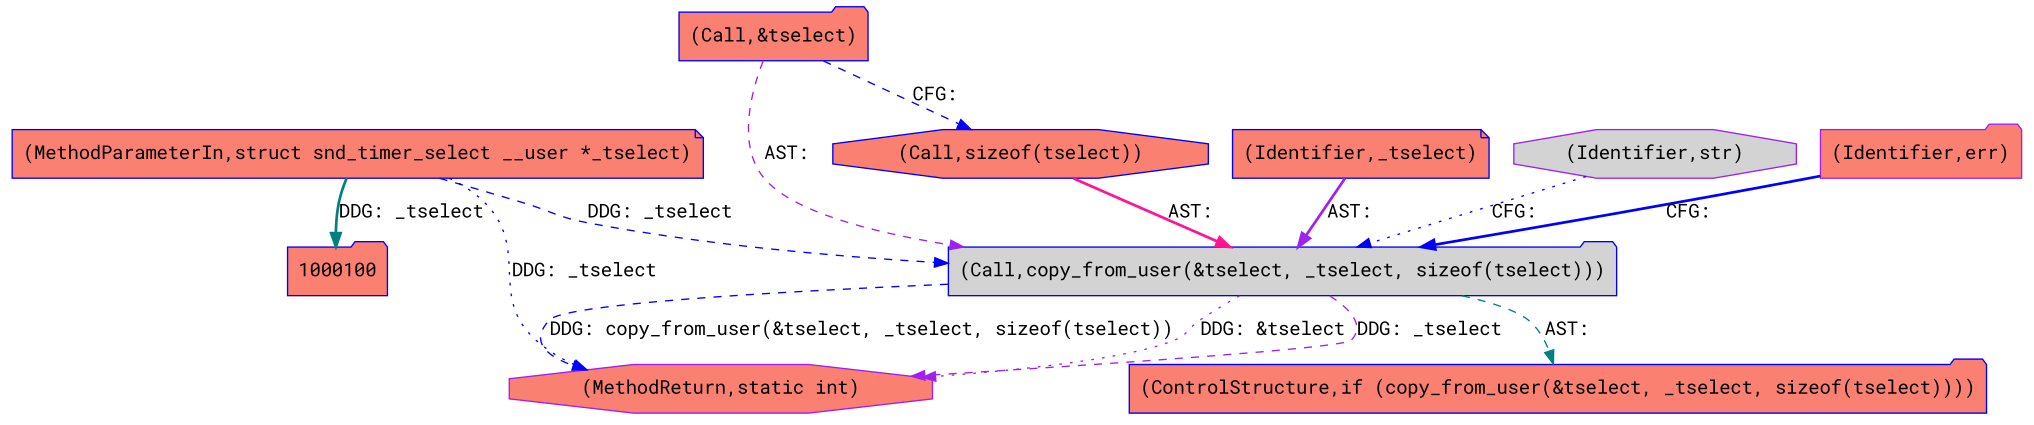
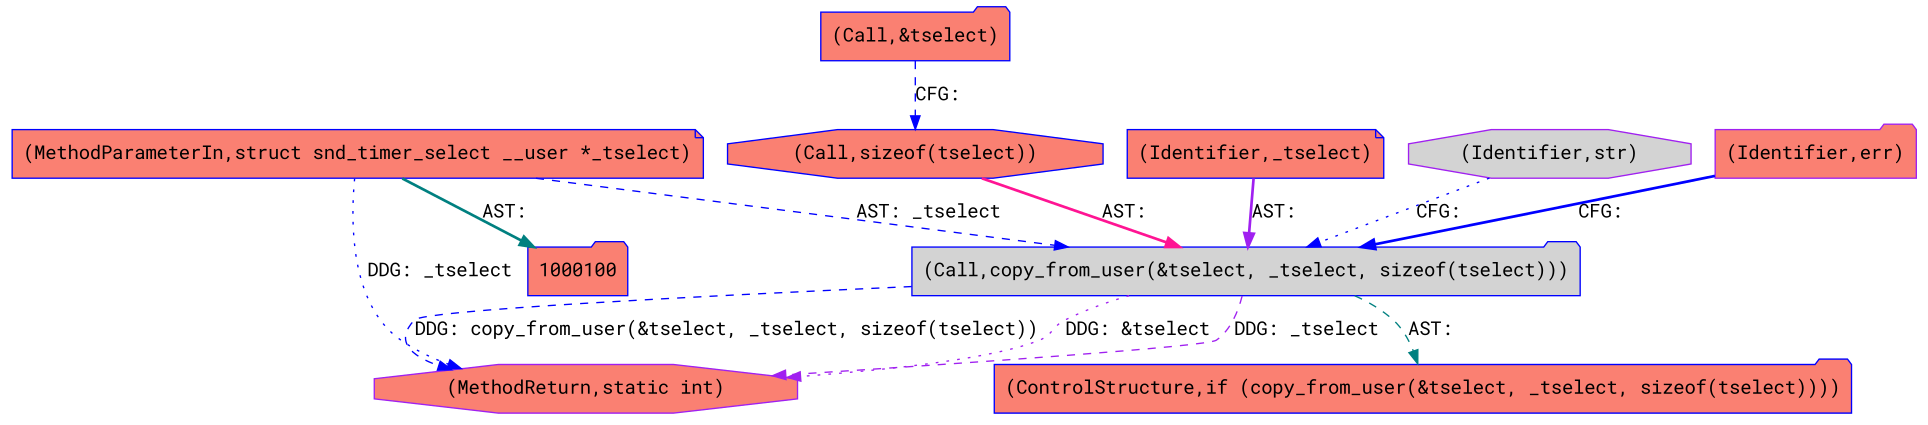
(795, 202) -> none
(412, 213) -> (510, 213)
(660, 213) -> (929, 213)
